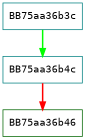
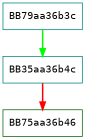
(43, 16) -> (43, 16)
(43, 70) -> (43, 70)
